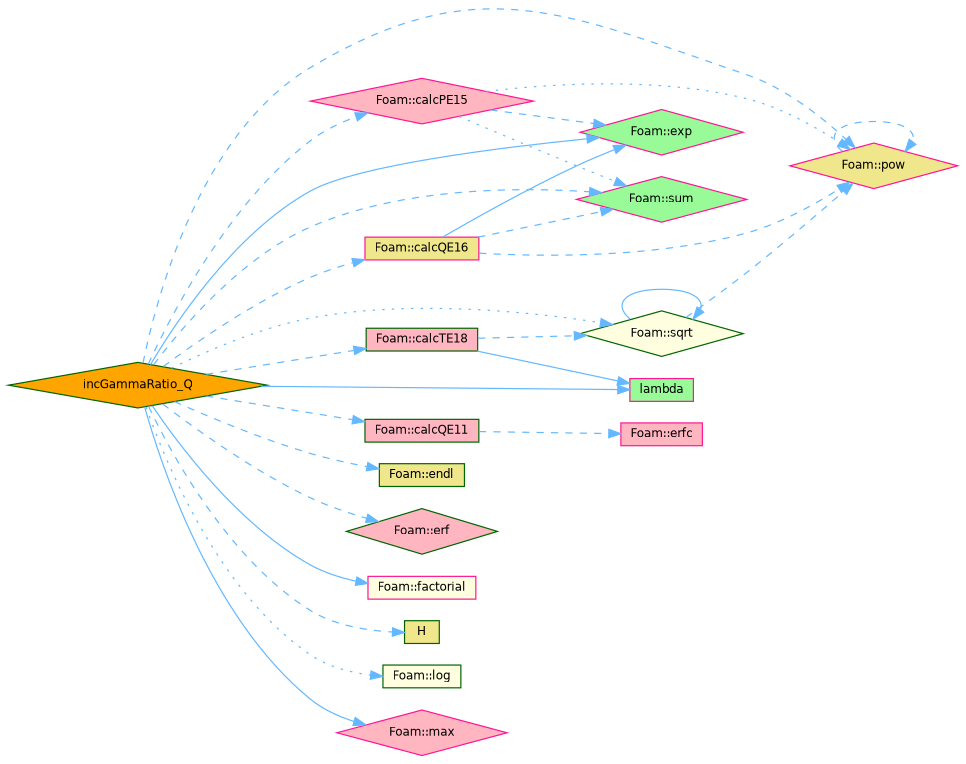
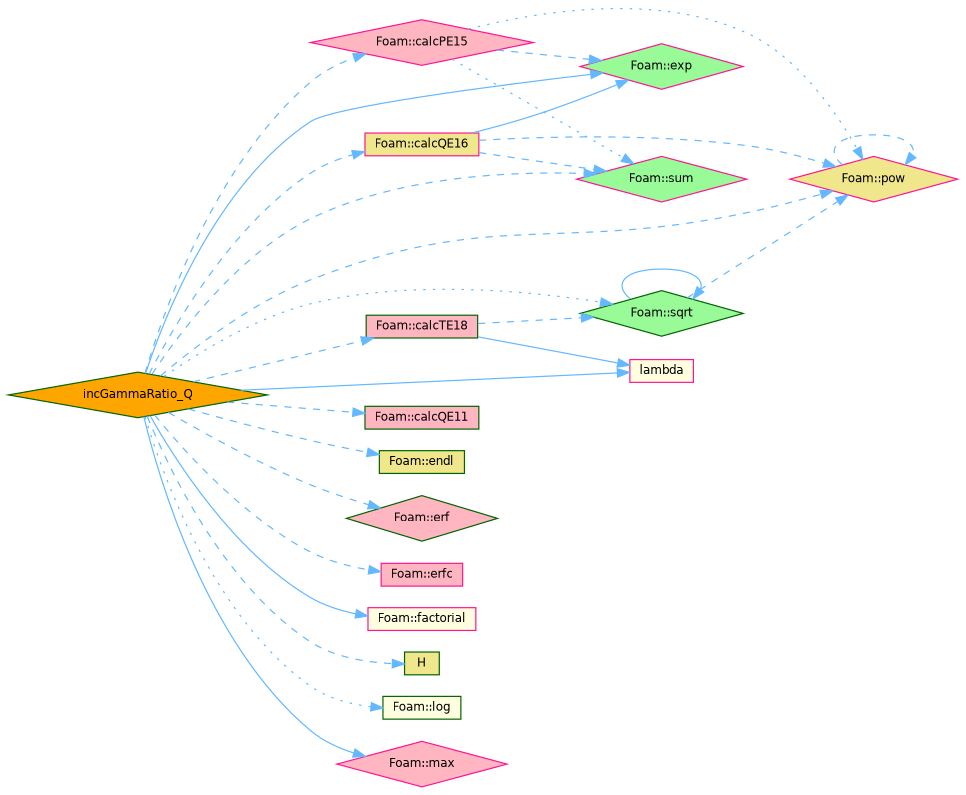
(662, 334) -> (662, 313)
(662, 390) -> (662, 371)
(544, 433) -> (249, 511)
